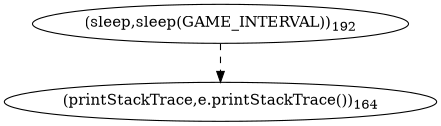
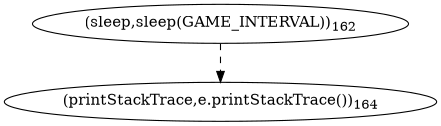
(344, 22) -> (344, 22)
